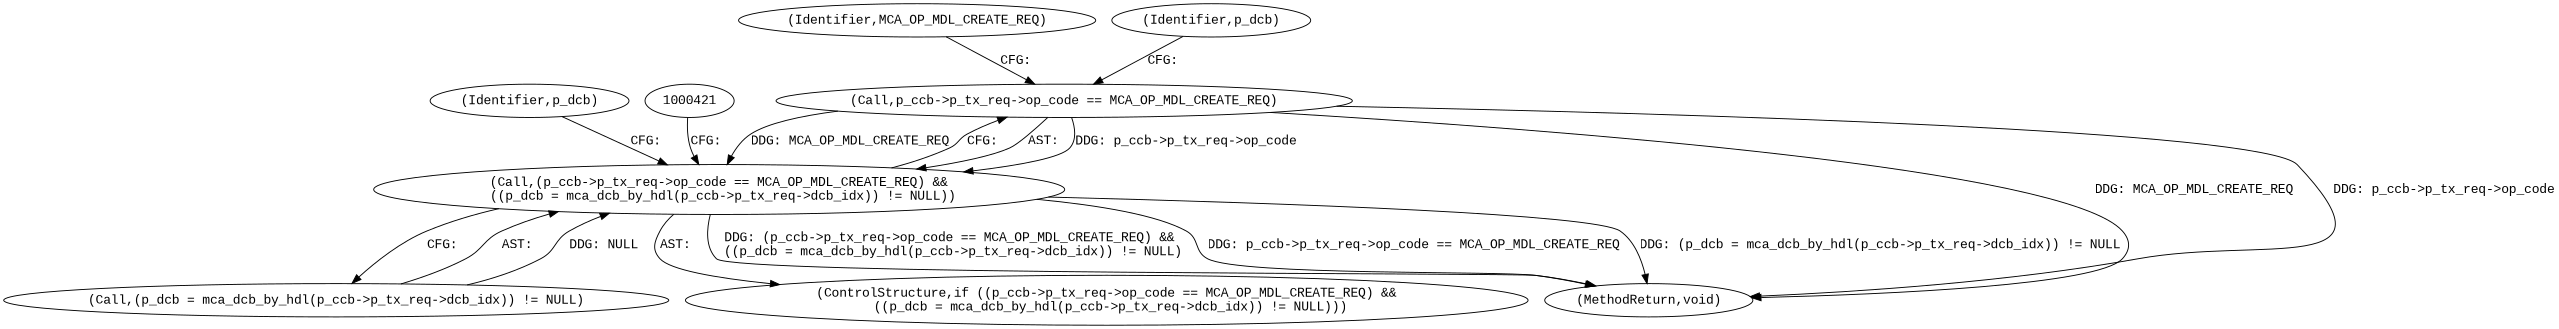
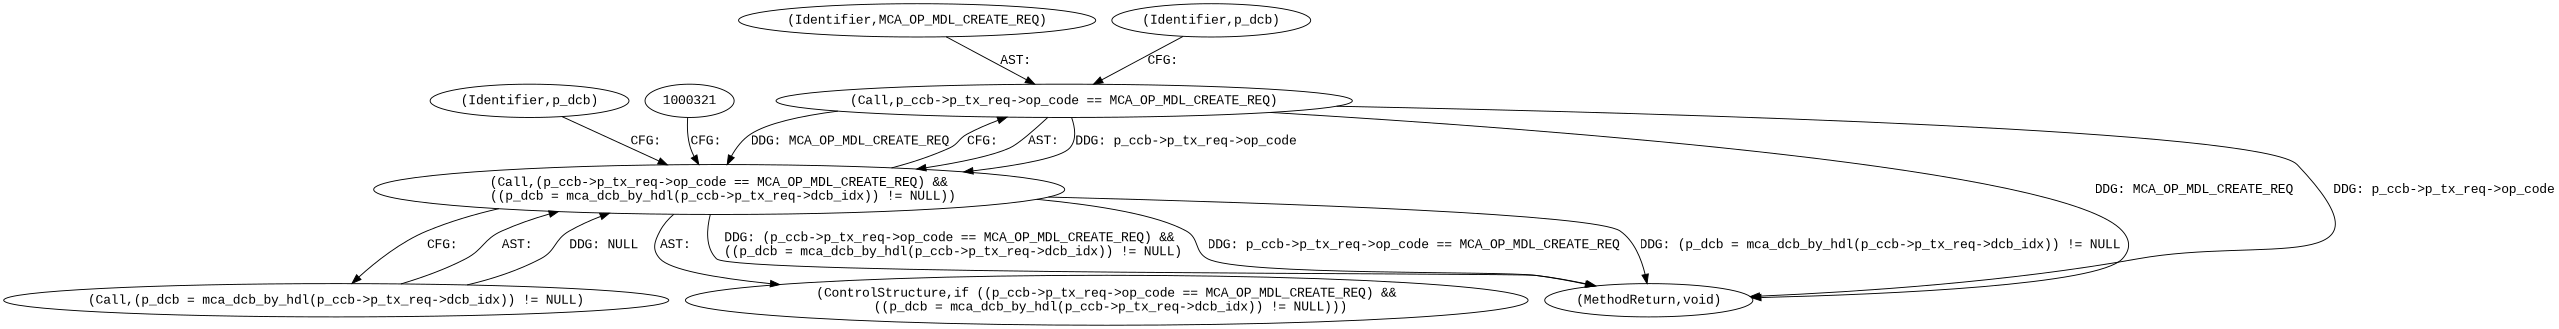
(1020, 61) -> (1020, 61)
(690, 101) -> (690, 101)
